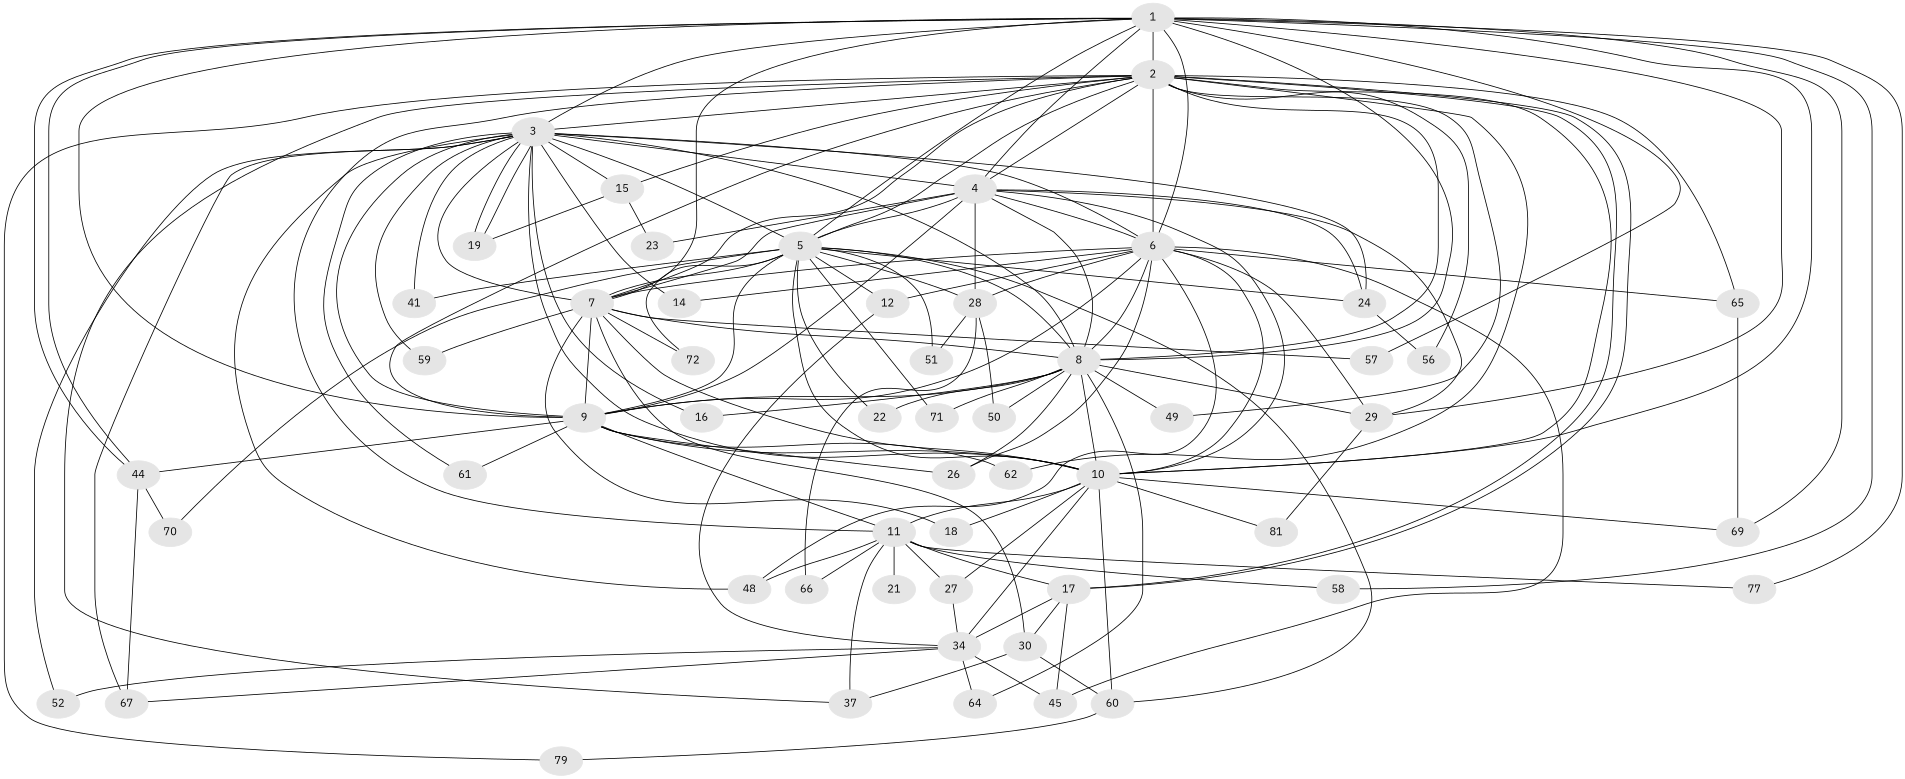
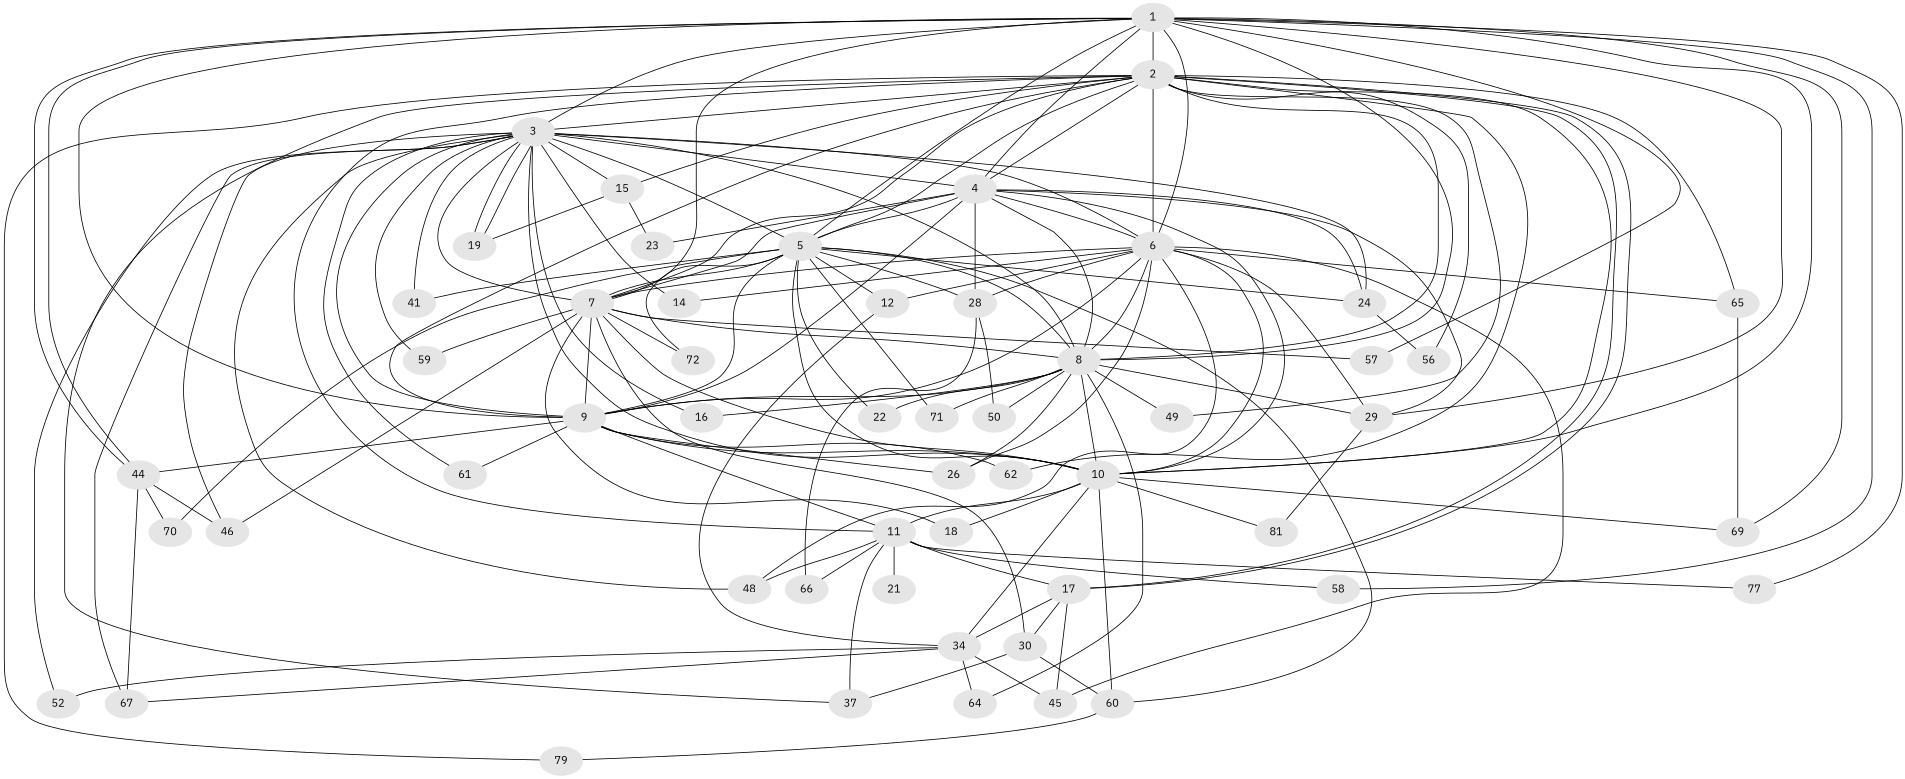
(931, 361) -> none
none -> (228, 532)
(951, 589) -> none
